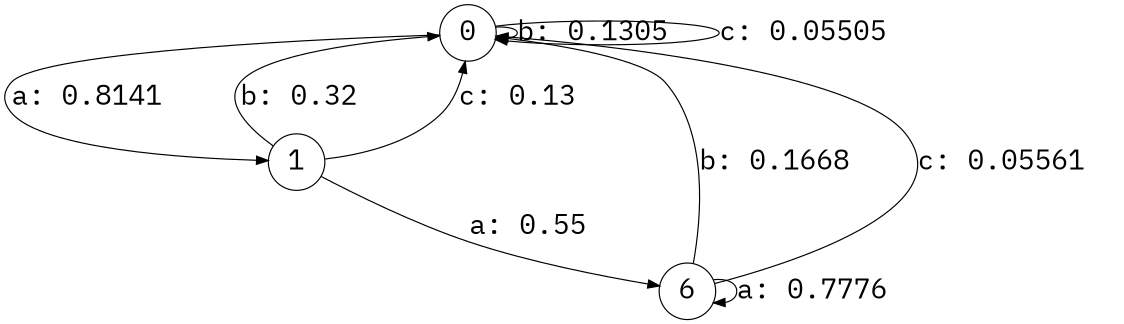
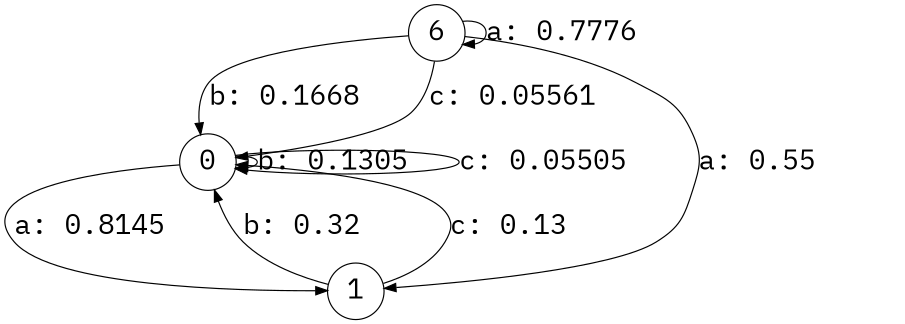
(112, 98) -> (115, 227)
(480, 245) -> (690, 198)
